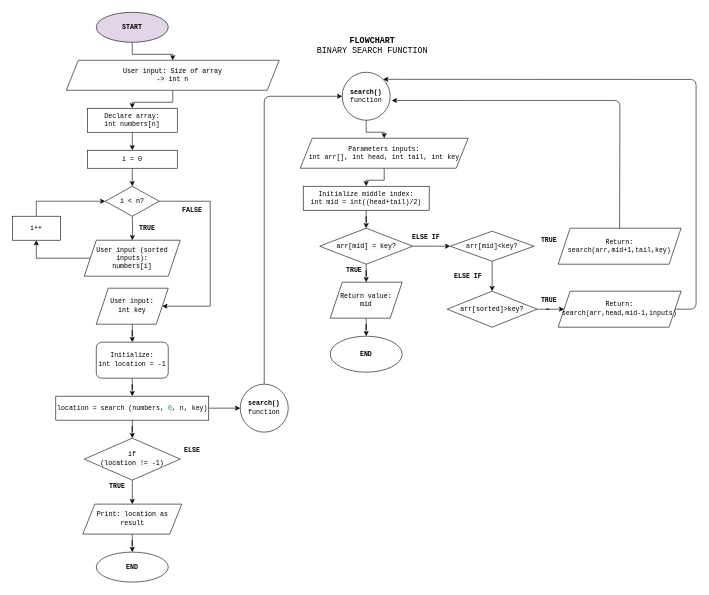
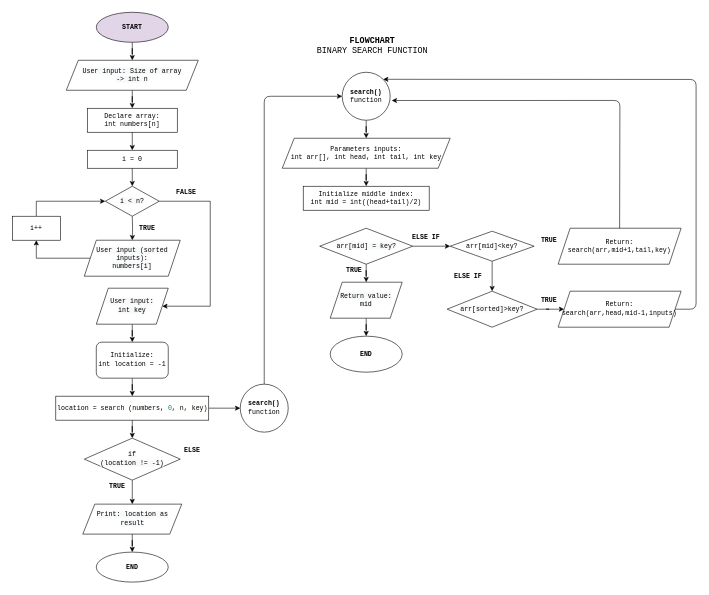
(173, 75) -> (132, 75)
(384, 153) -> (366, 153)
(192, 210) -> (186, 192)
(366, 219) -> none
